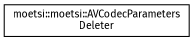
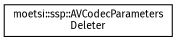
(97, 21) -> (88, 21)
